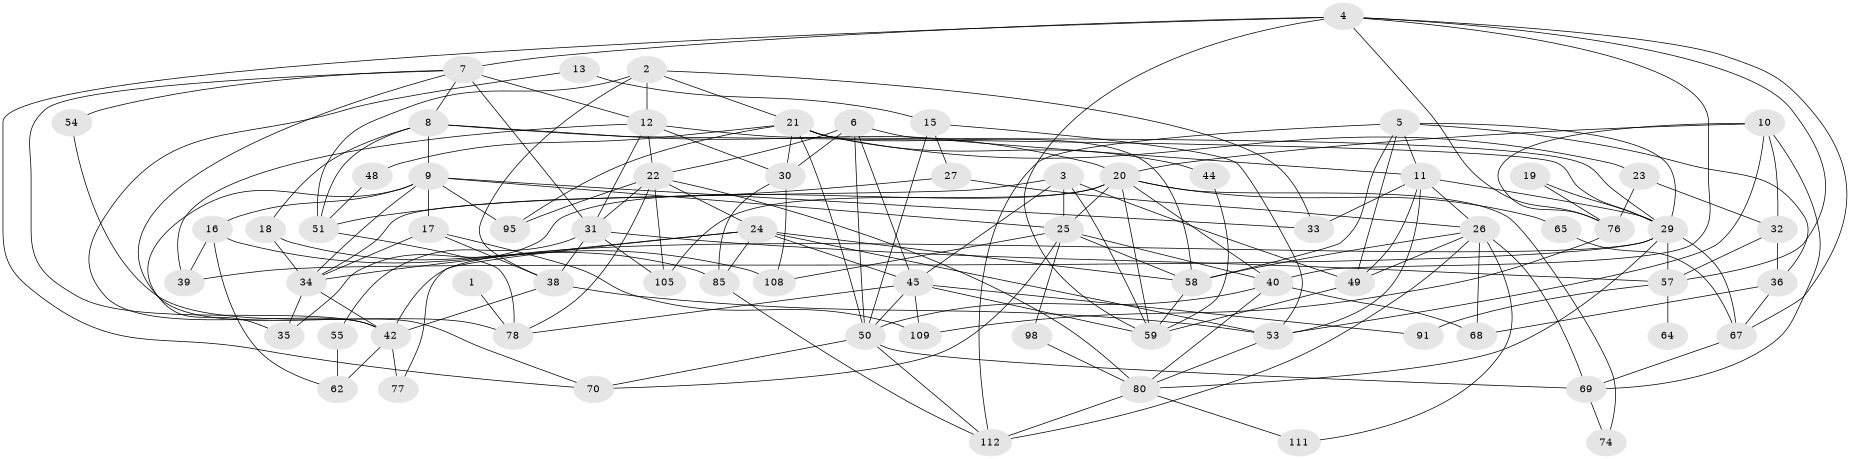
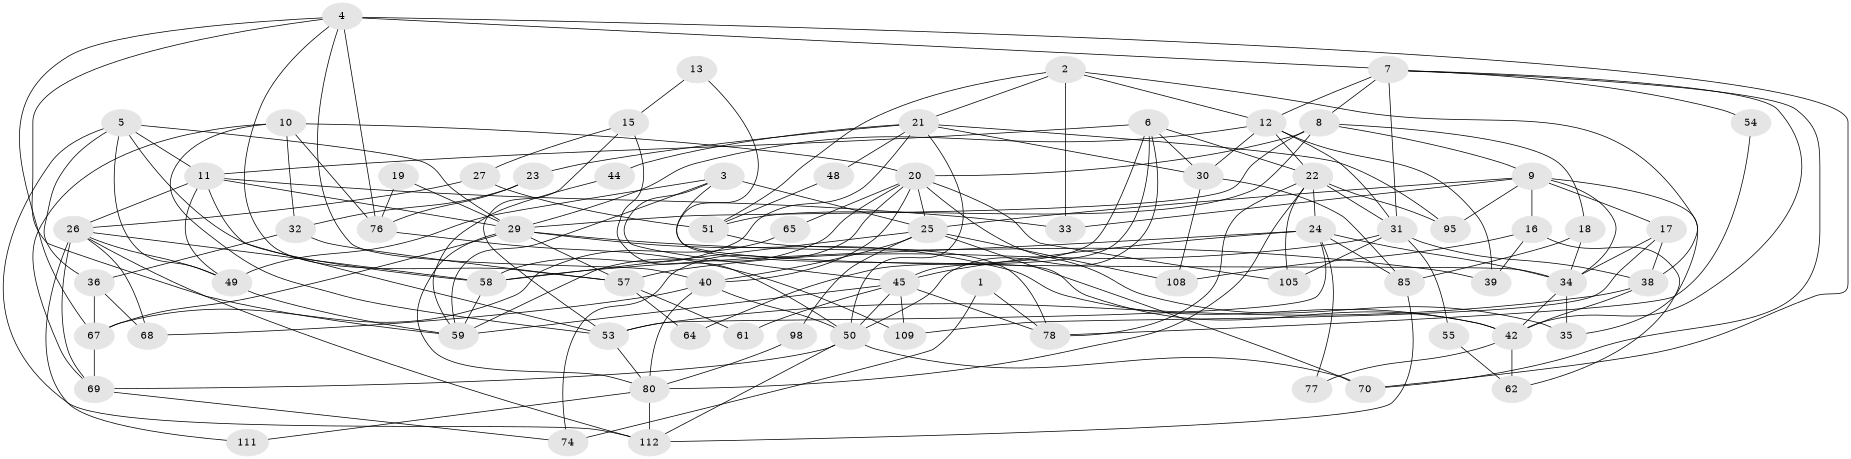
none -> (865, 271)
(1424, 336) -> (744, 336)
none -> (773, 391)
